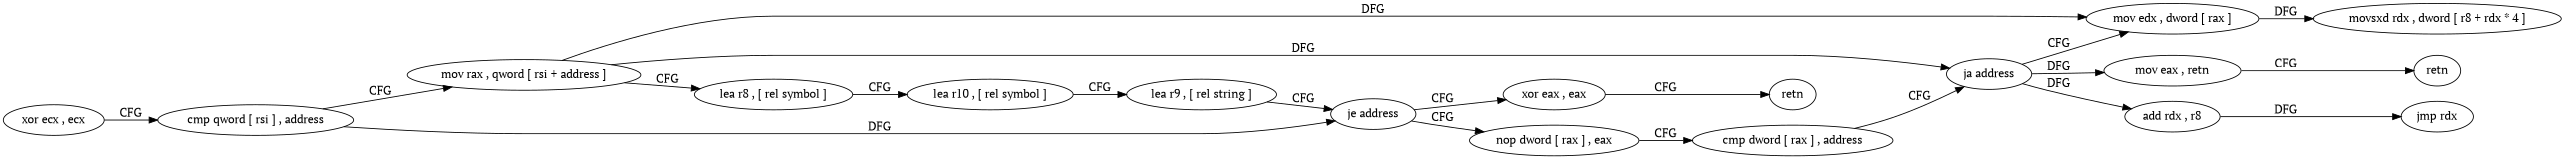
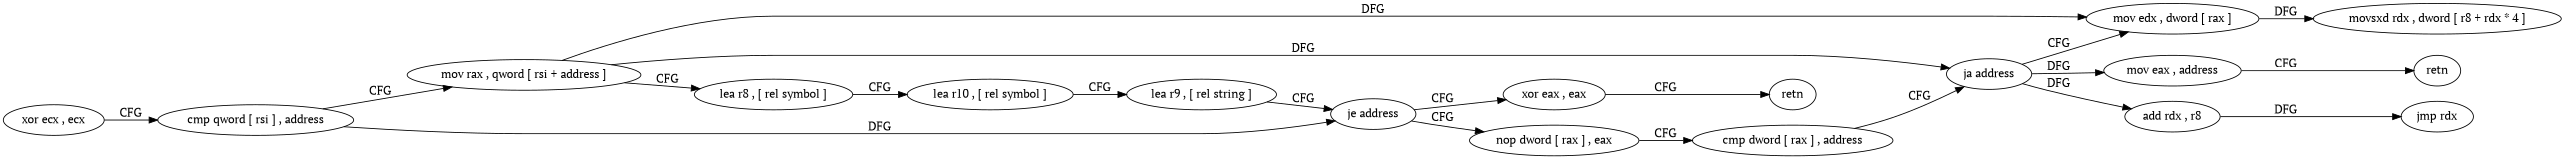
(2172, 71) -> (2172, 71)
